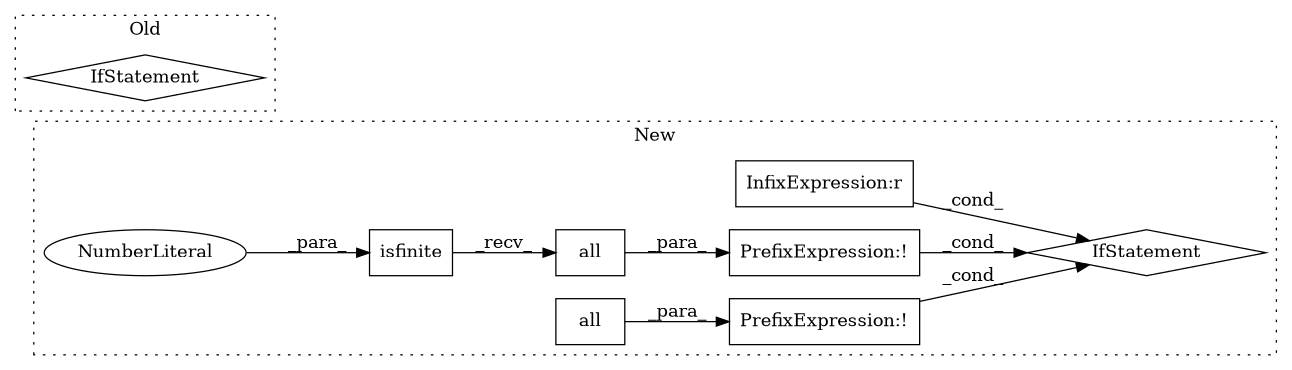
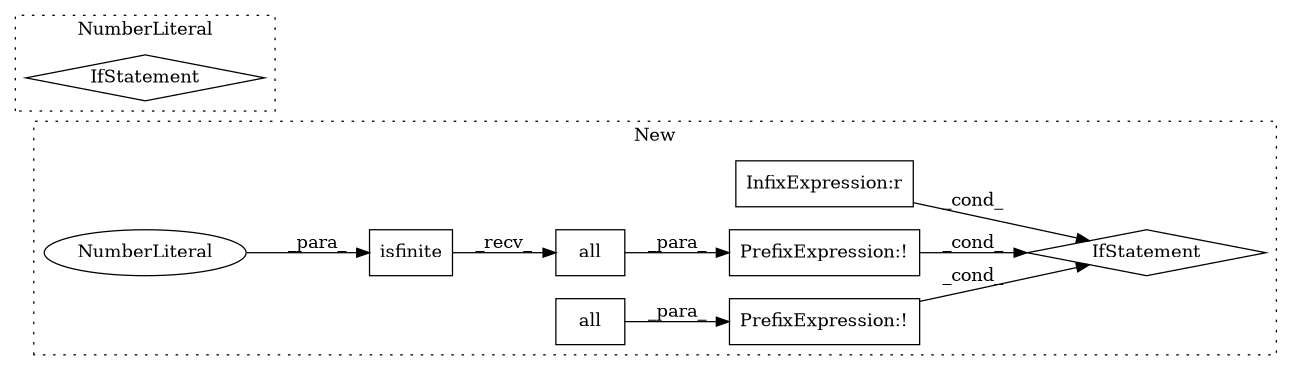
(145, 30) -> (145, 30)
